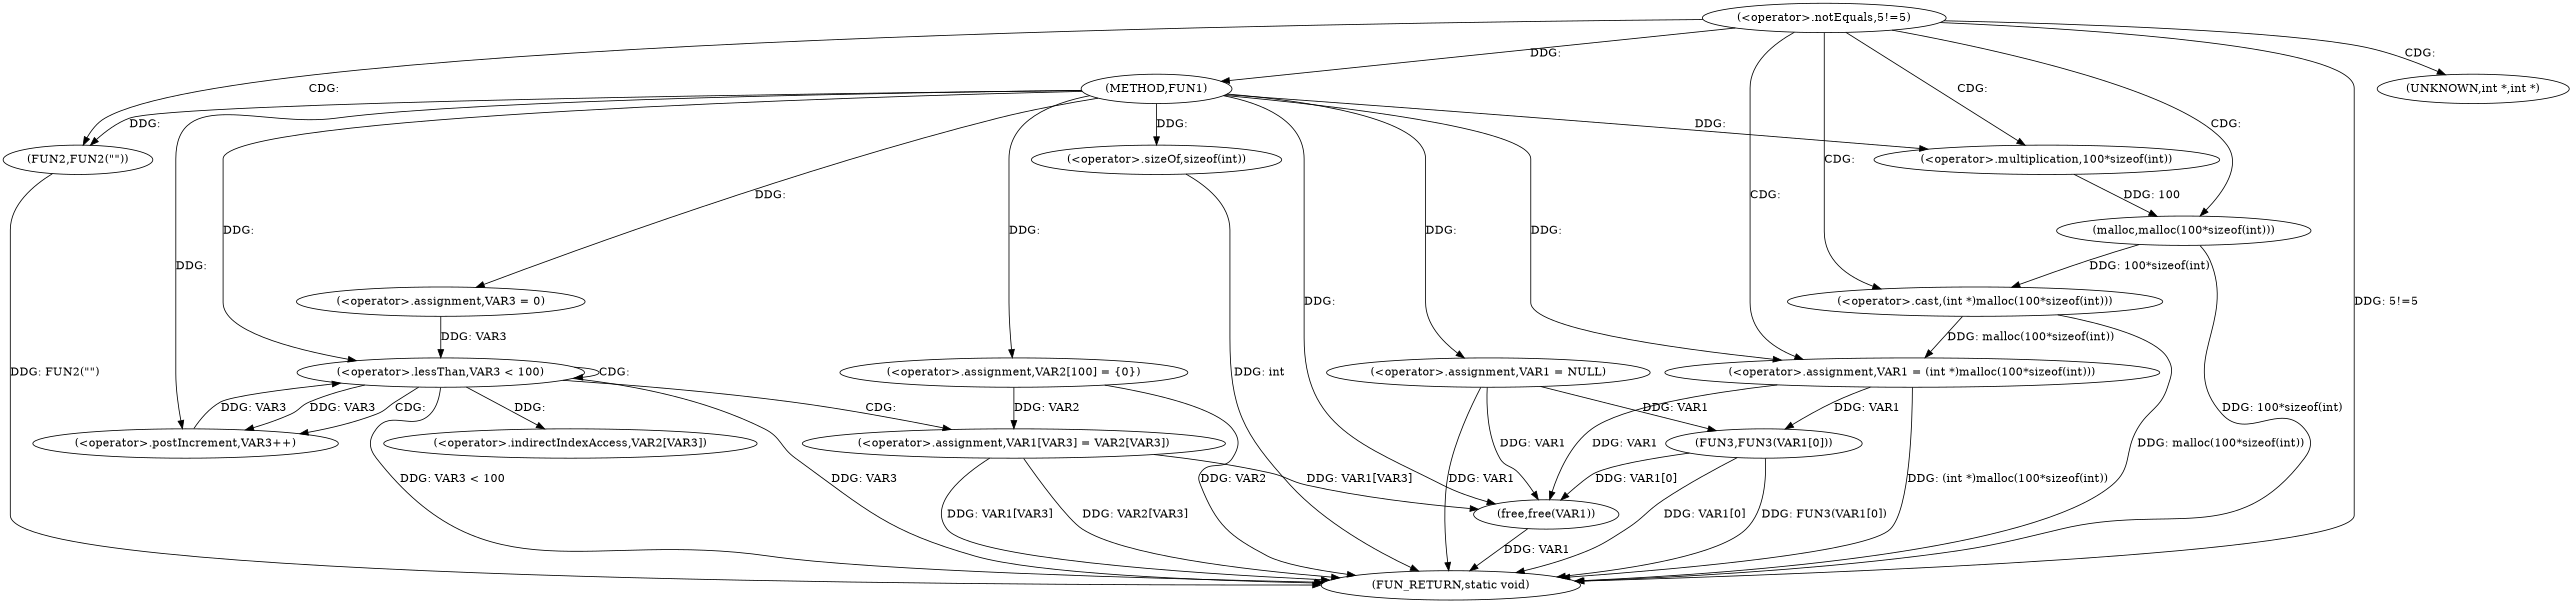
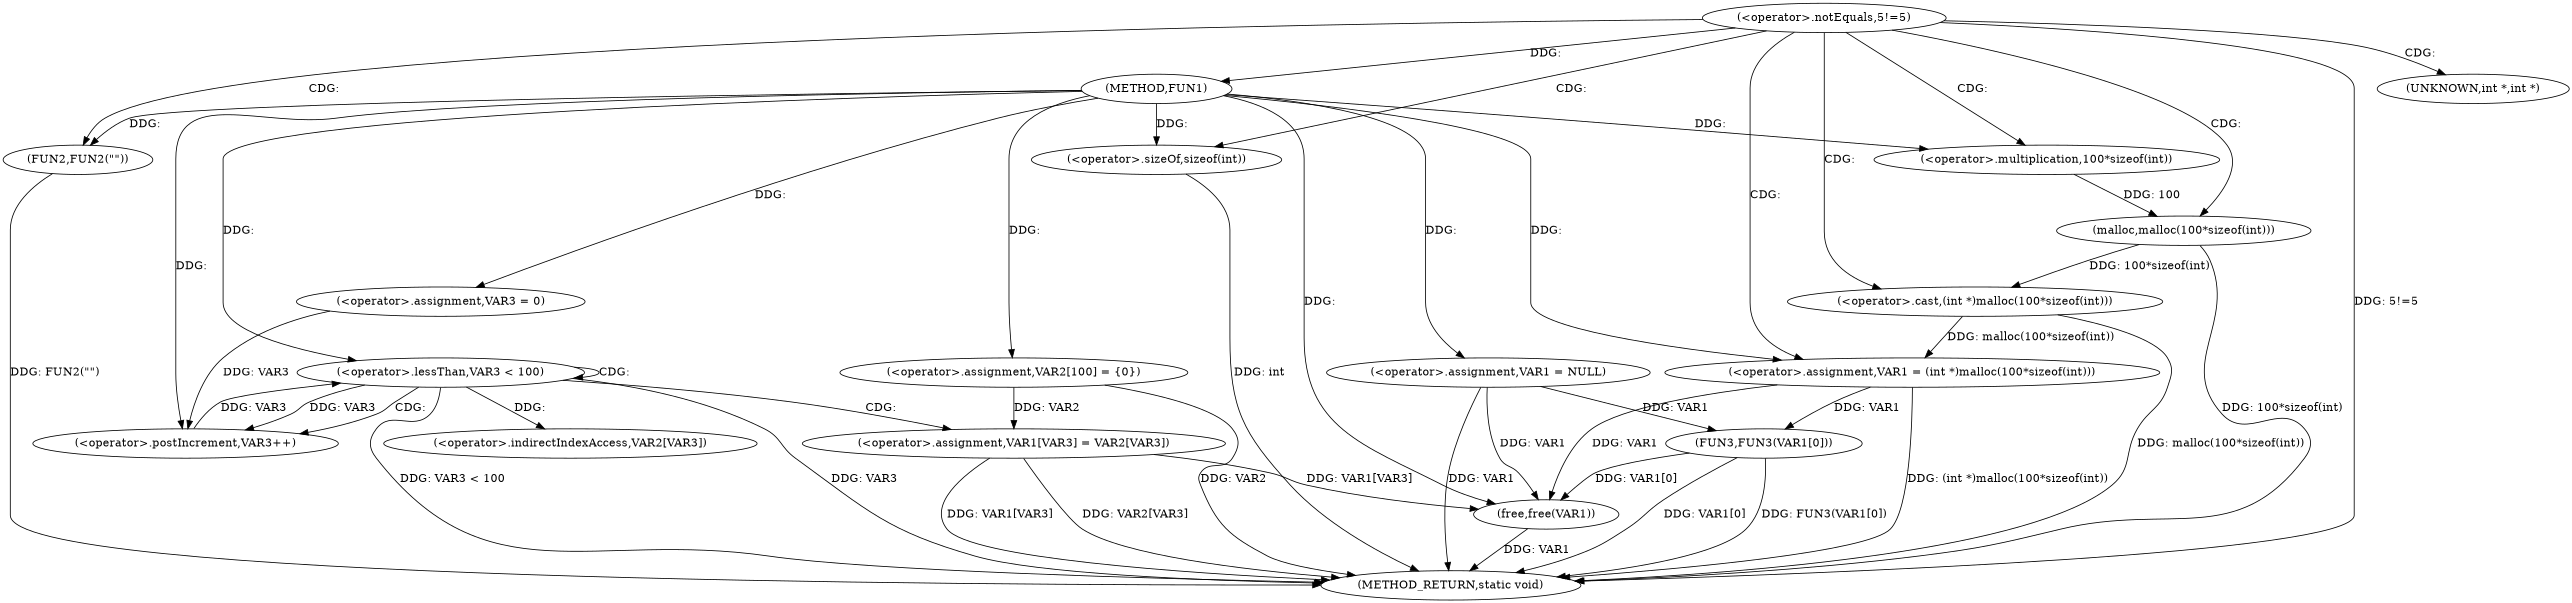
none -> (1495, 88)
(441, 333) -> (242, 345)
(1451, 585) -> (1451, 585)
